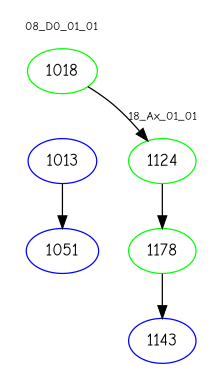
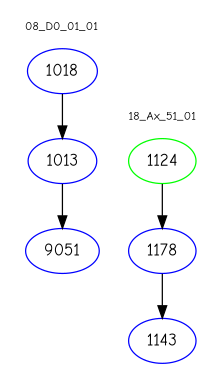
(62, 71) -> (62, 71)
(127, 117) -> (62, 110)
(163, 117) -> (163, 117)
(62, 251) -> (62, 251)
(162, 251) -> (162, 251)
